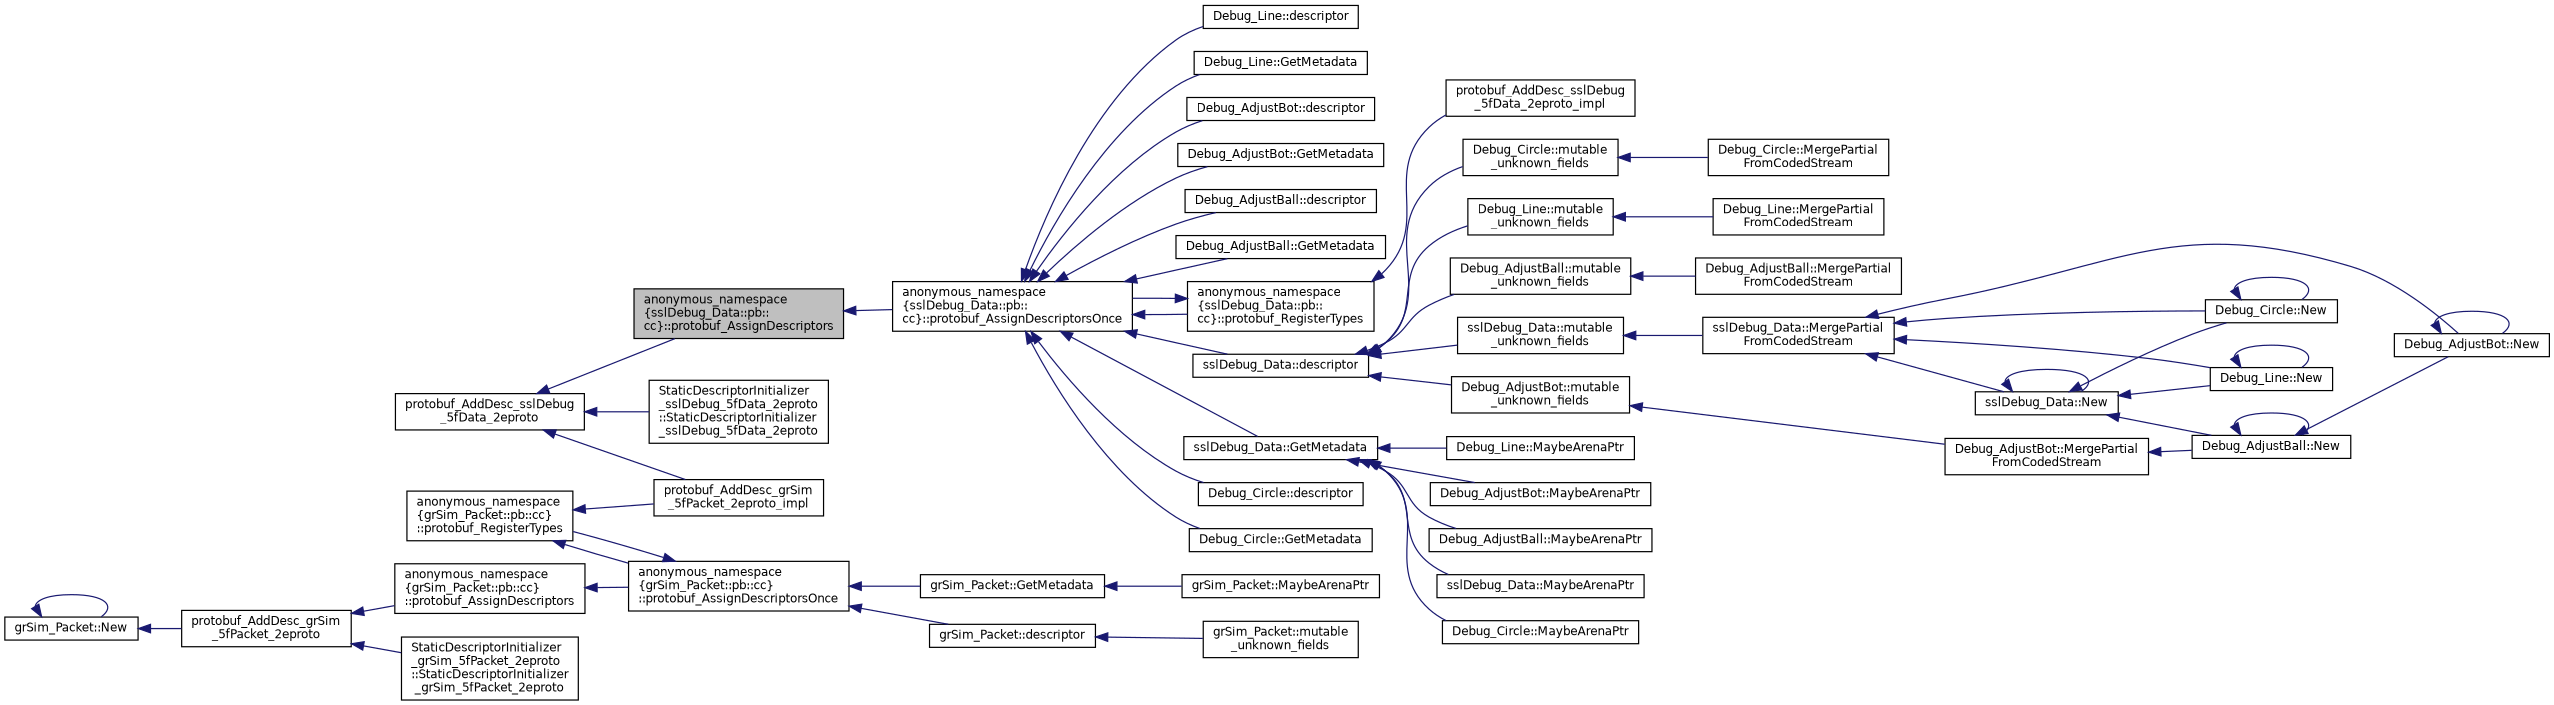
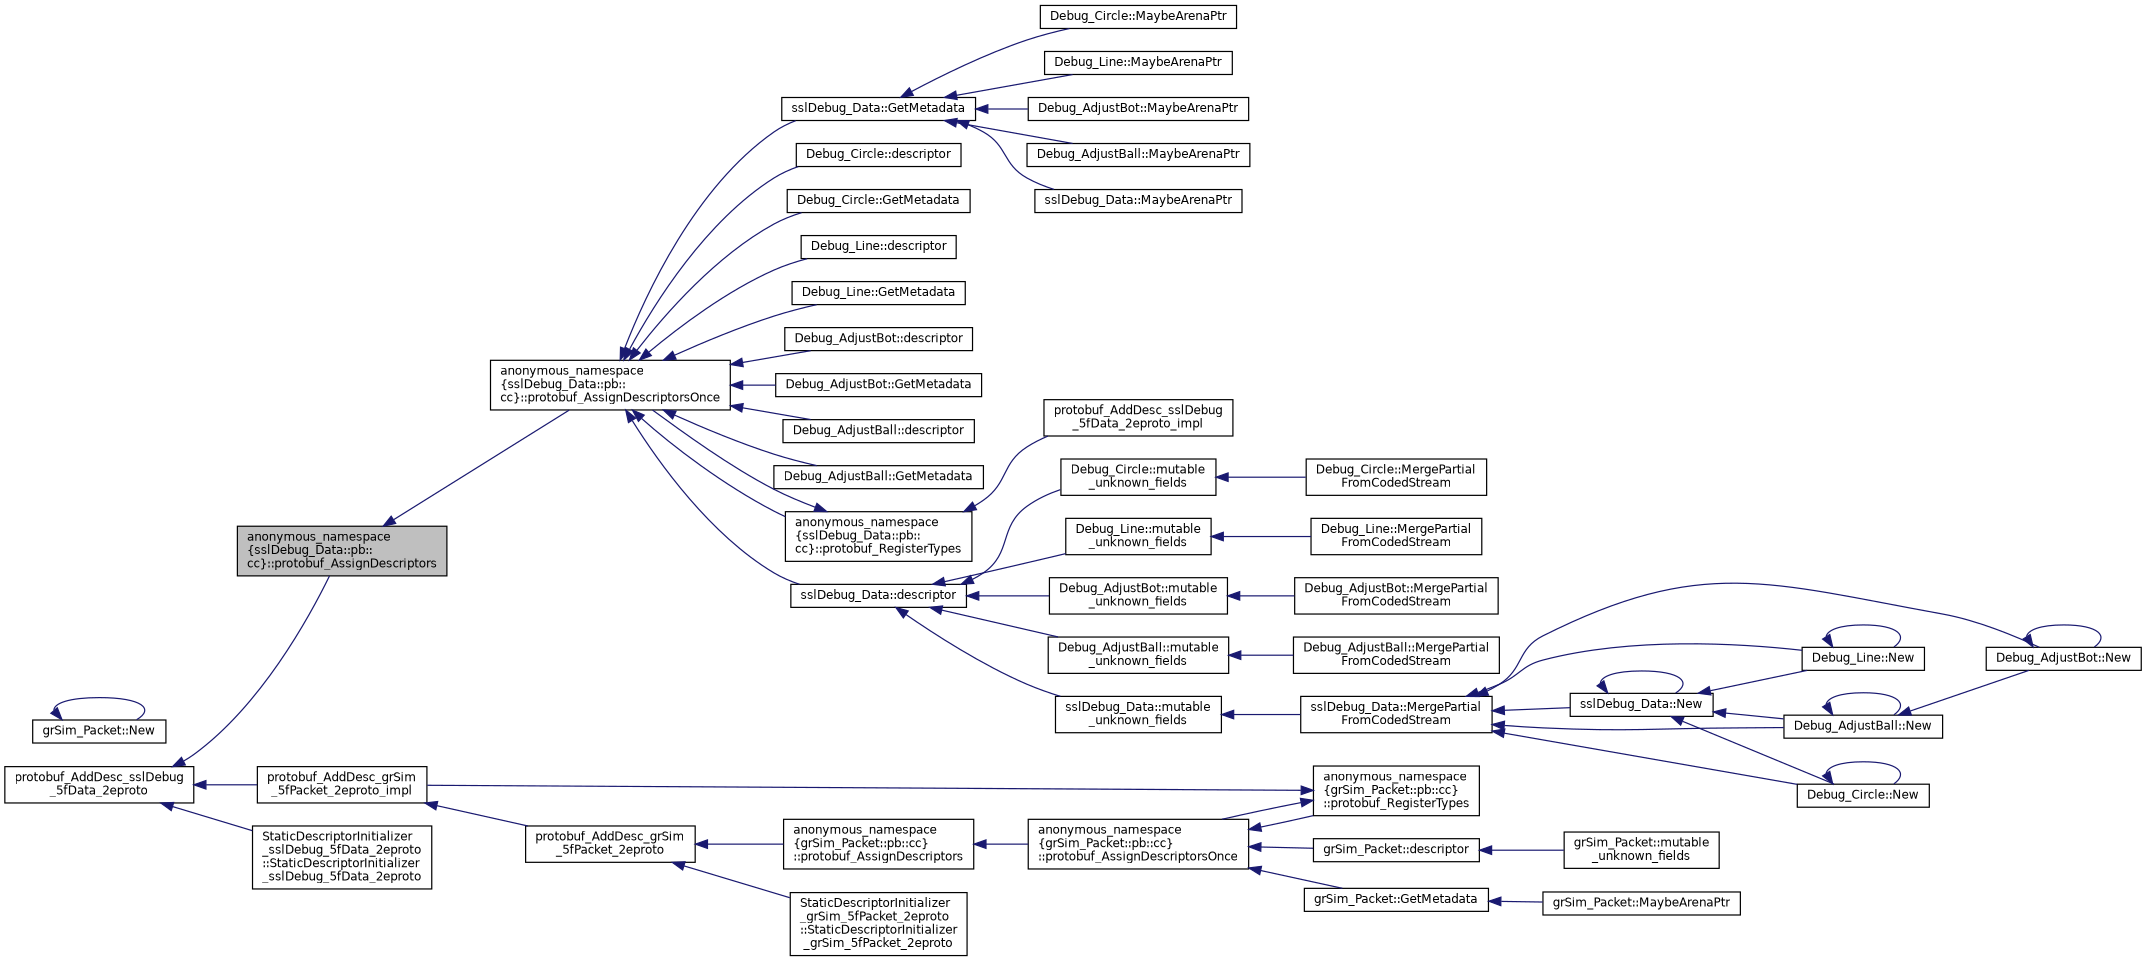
(2176, 451) -> (1644, 729)
(166, 629) -> (482, 816)
